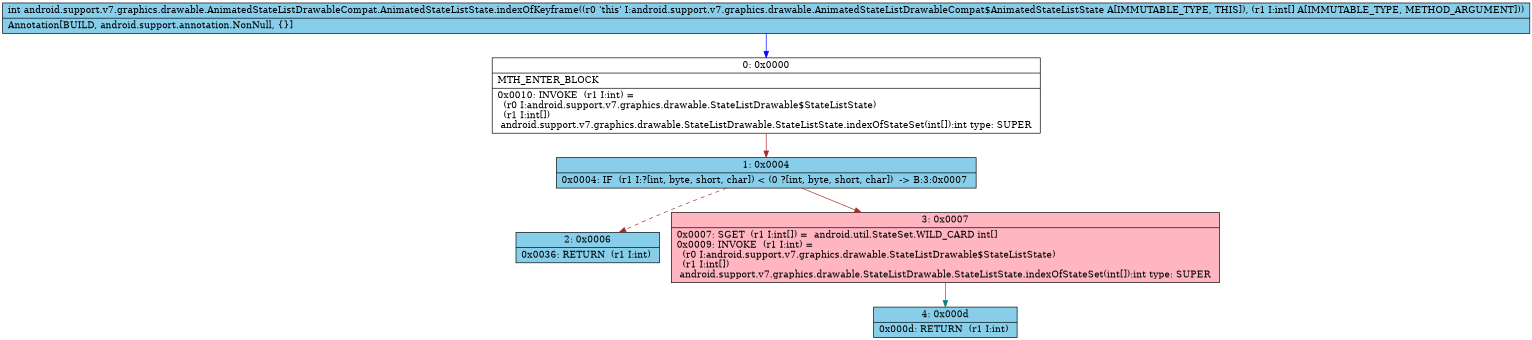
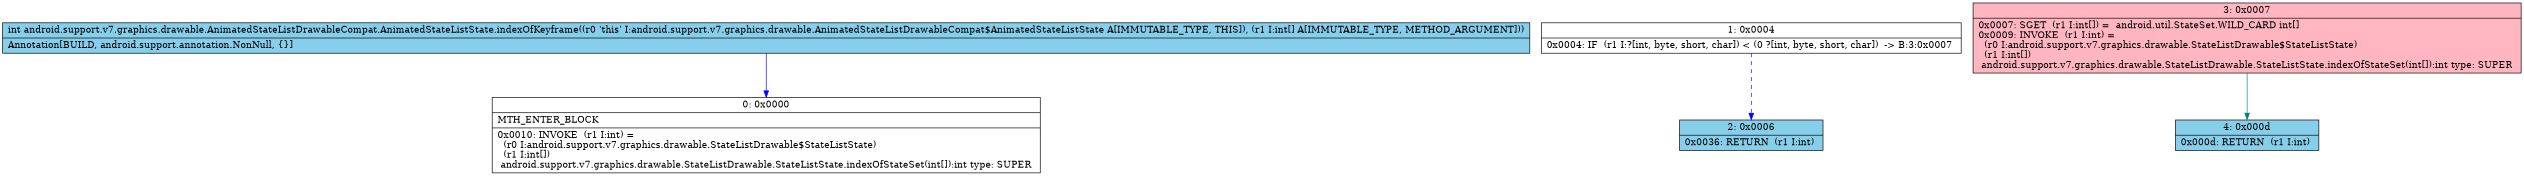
(766, 142) -> none
(766, 173) -> (1751, 38)
(829, 199) -> none
(676, 208) -> (1751, 83)
